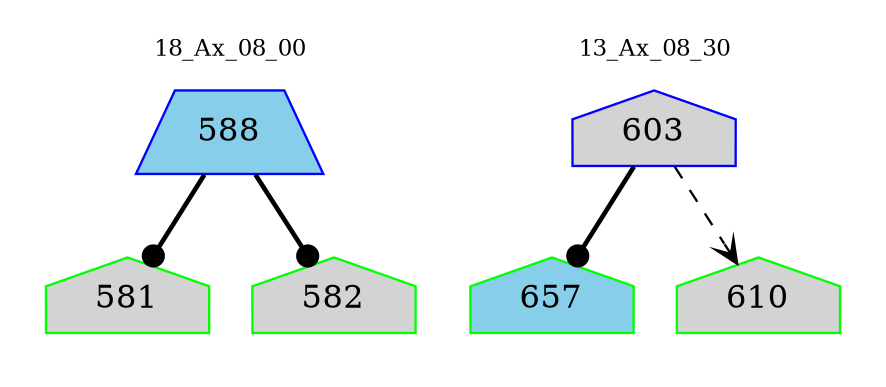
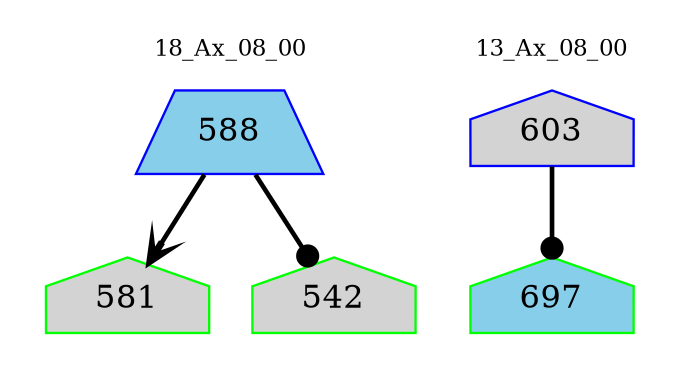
(655, 50) -> (552, 50)
(181, 211) -> (183, 209)
(334, 299) -> (334, 299)
(552, 299) -> (552, 299)
(758, 299) -> none
